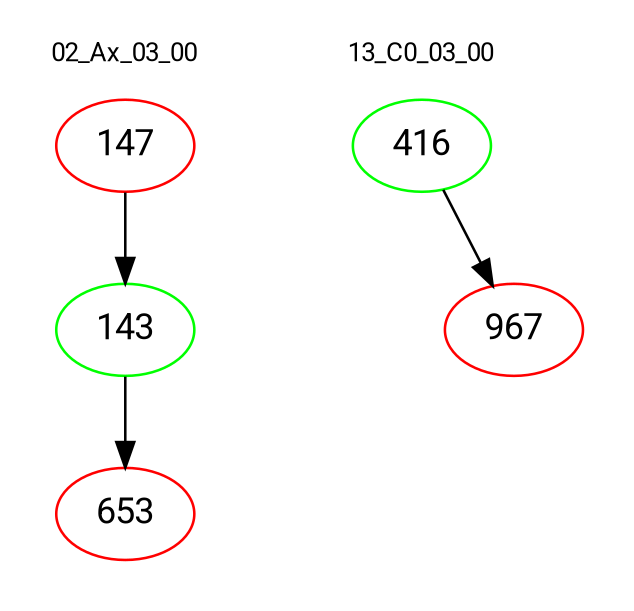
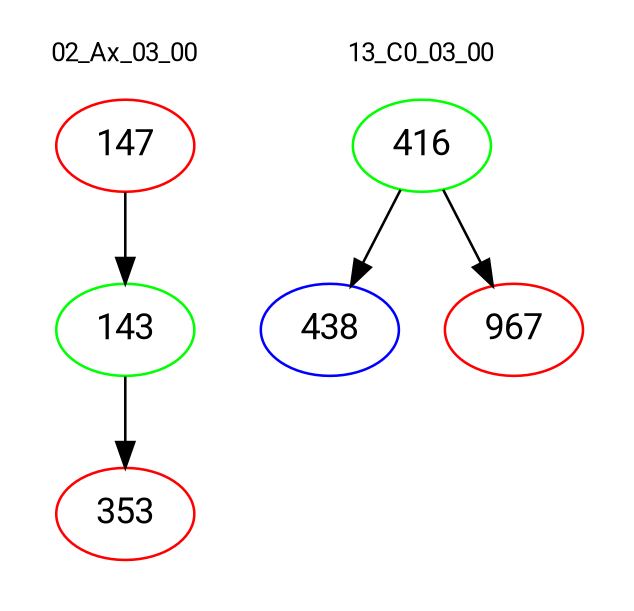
none -> (330, 330)
(125, 514) -> (125, 514)
